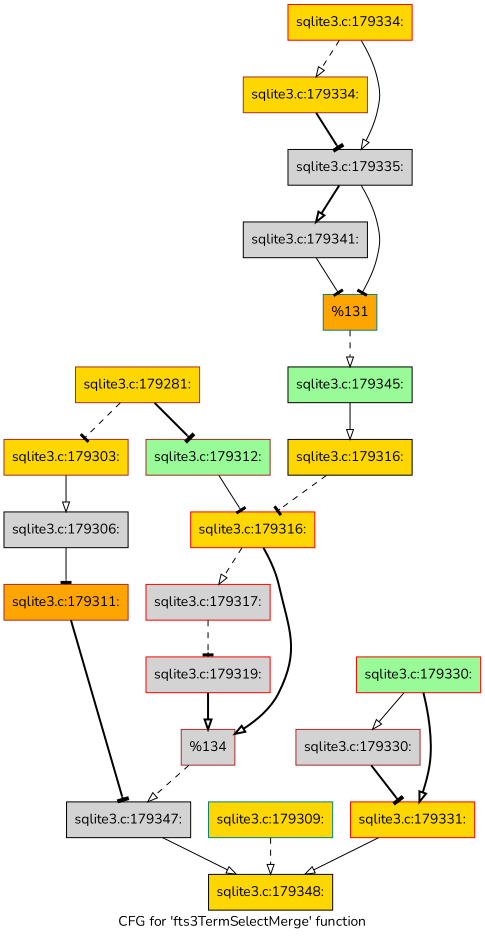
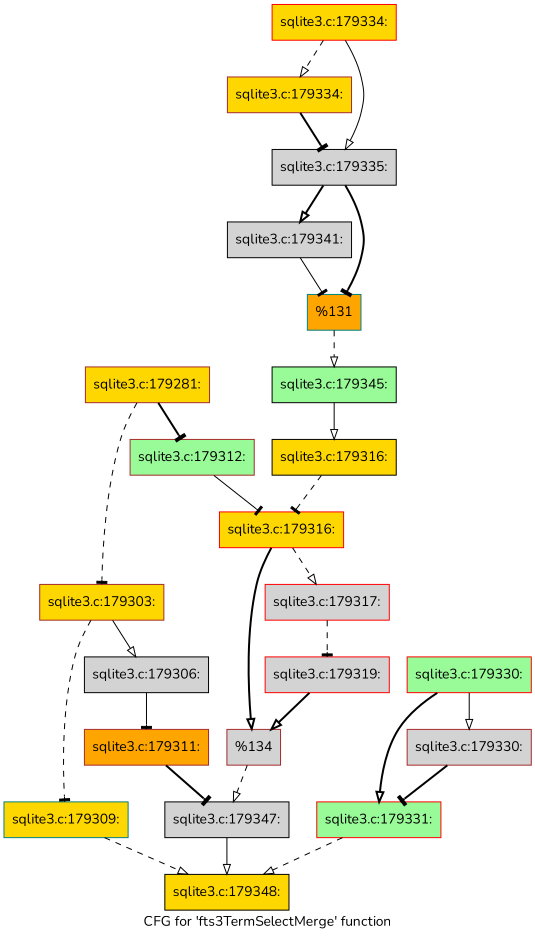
(380, 237) -> (364, 237)
none -> (66, 706)
(413, 820) -> (379, 820)
(346, 854) -> (308, 854)
